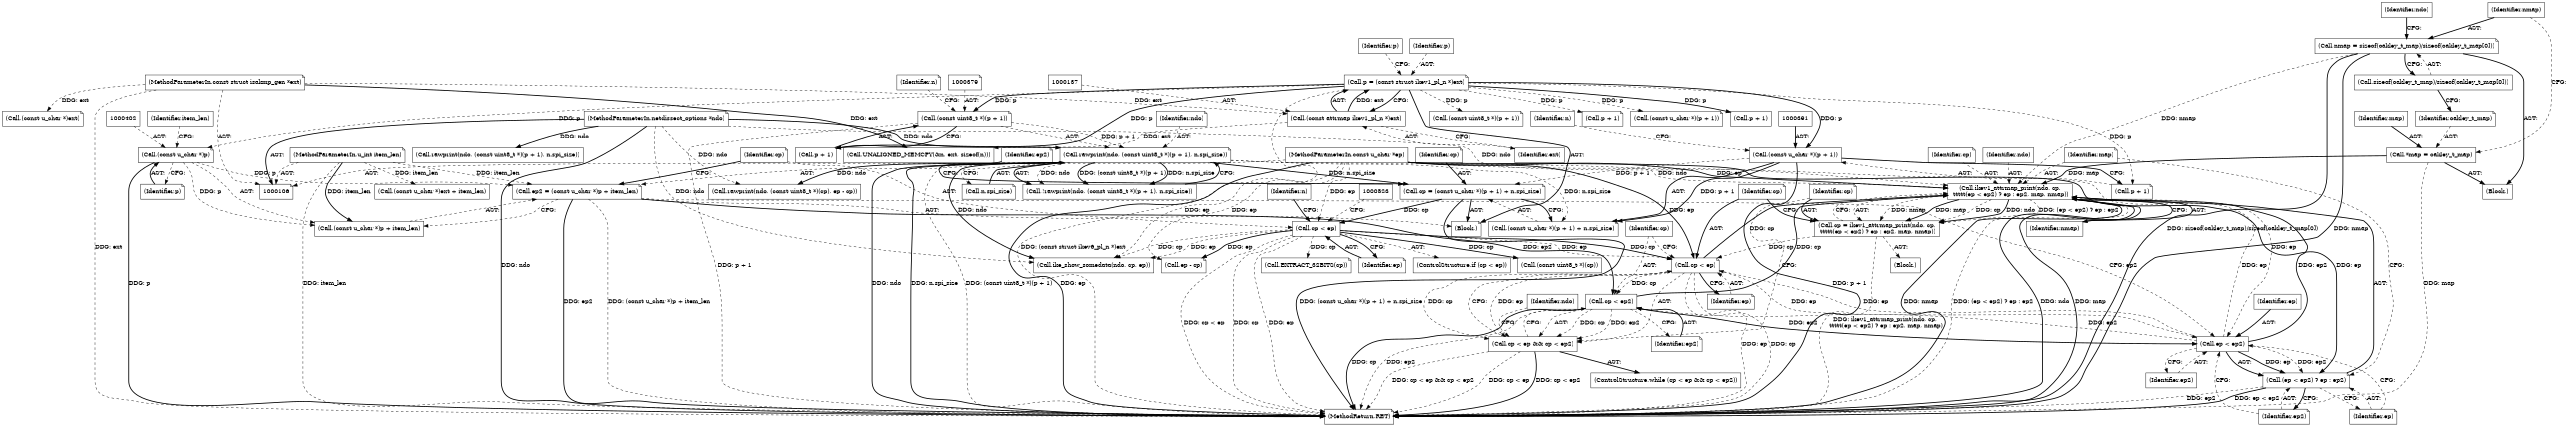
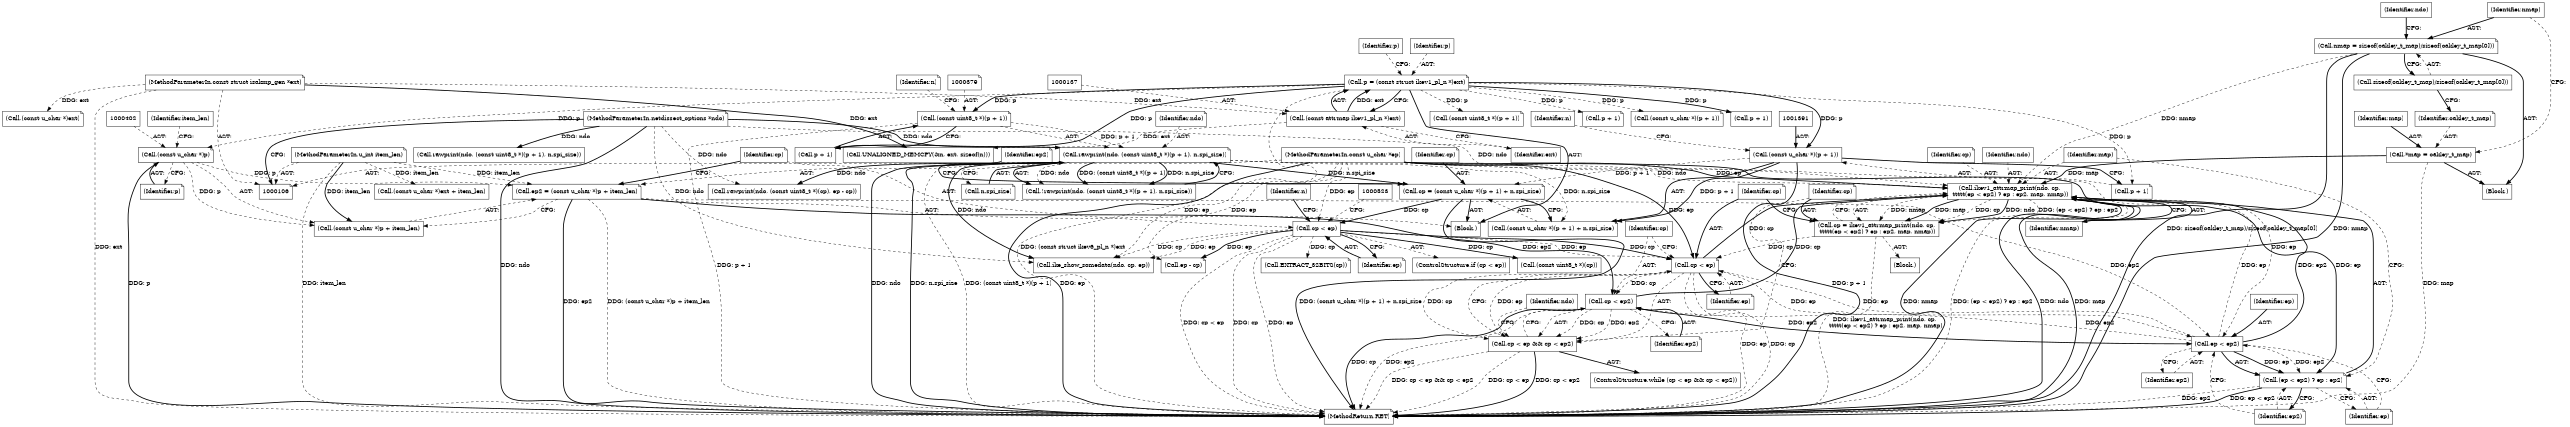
(1795, 119) -> (1796, 119)
(278, 155) -> (279, 155)
(2123, 265) -> (2125, 265)
